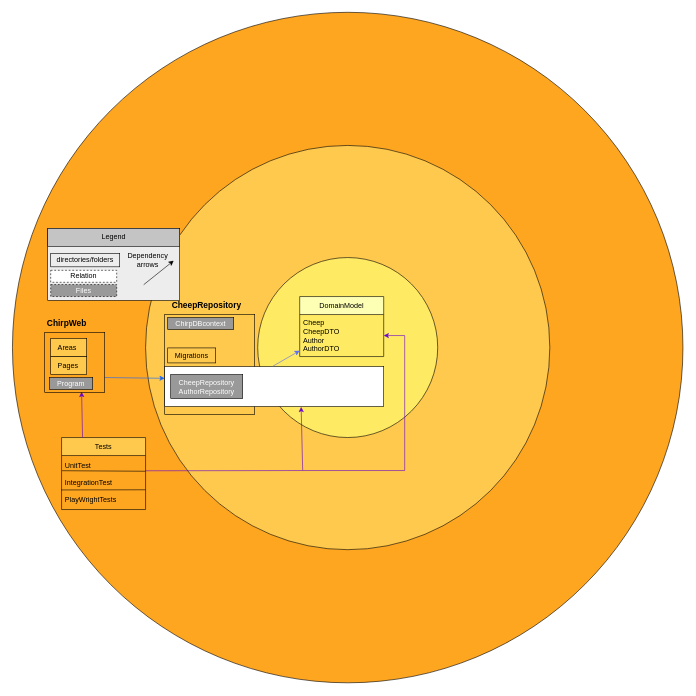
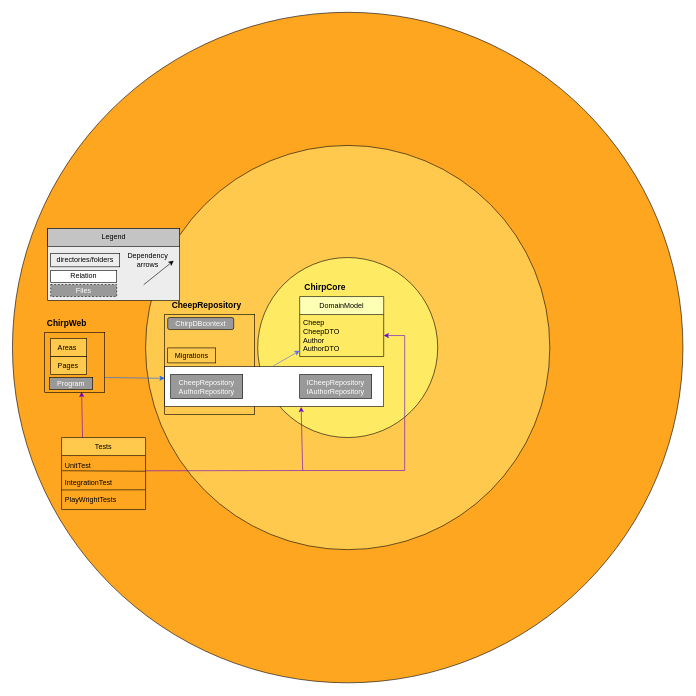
(84, 276) -> (84, 276)
none -> (325, 288)
(201, 324) -> (201, 324)
none -> (336, 387)
